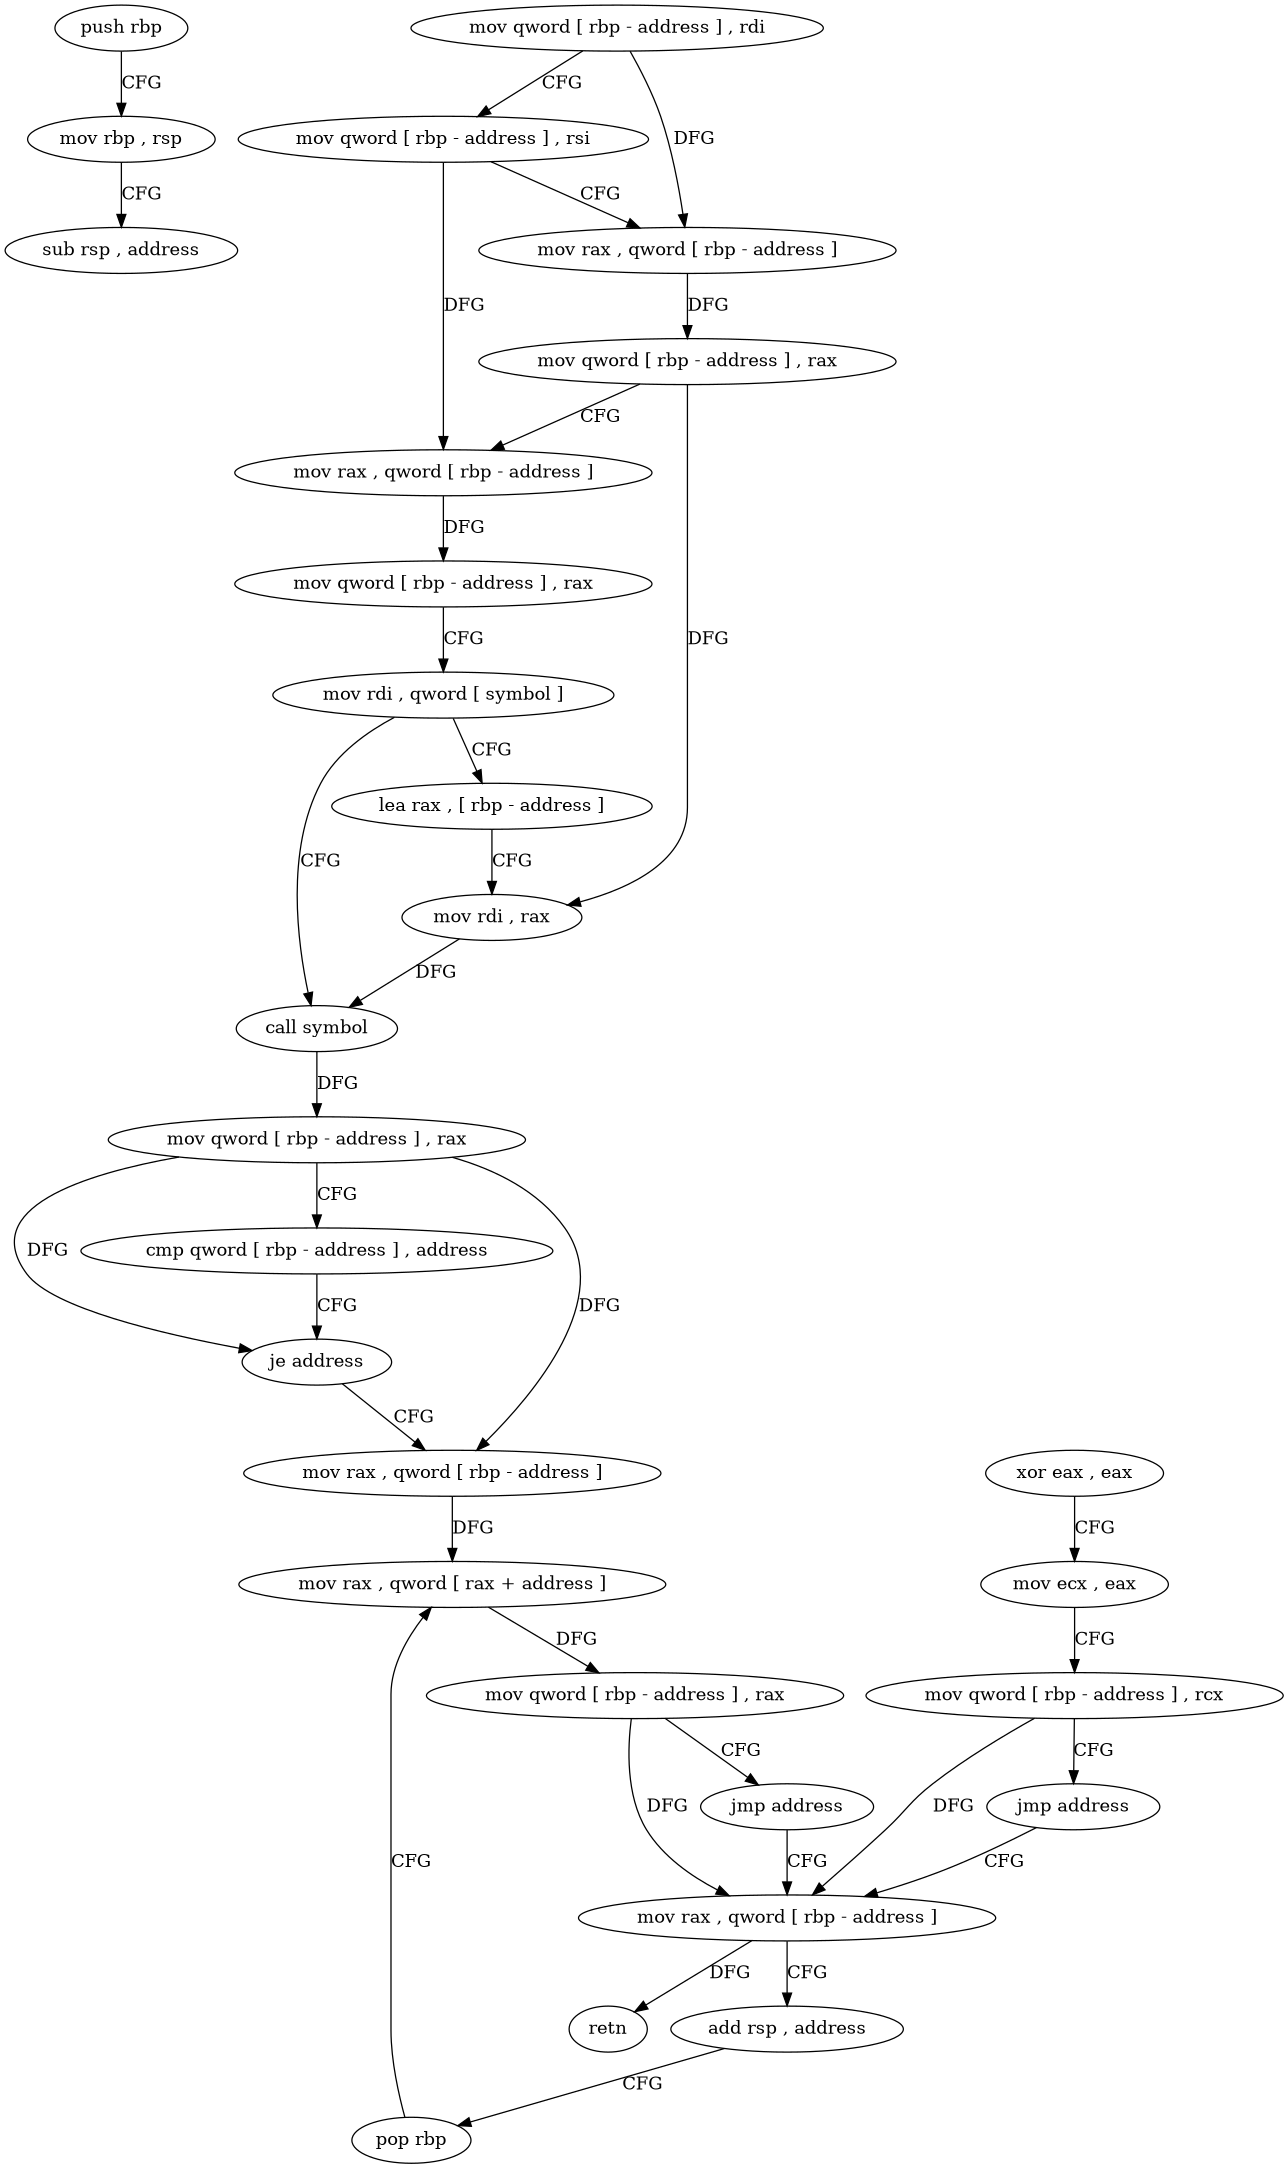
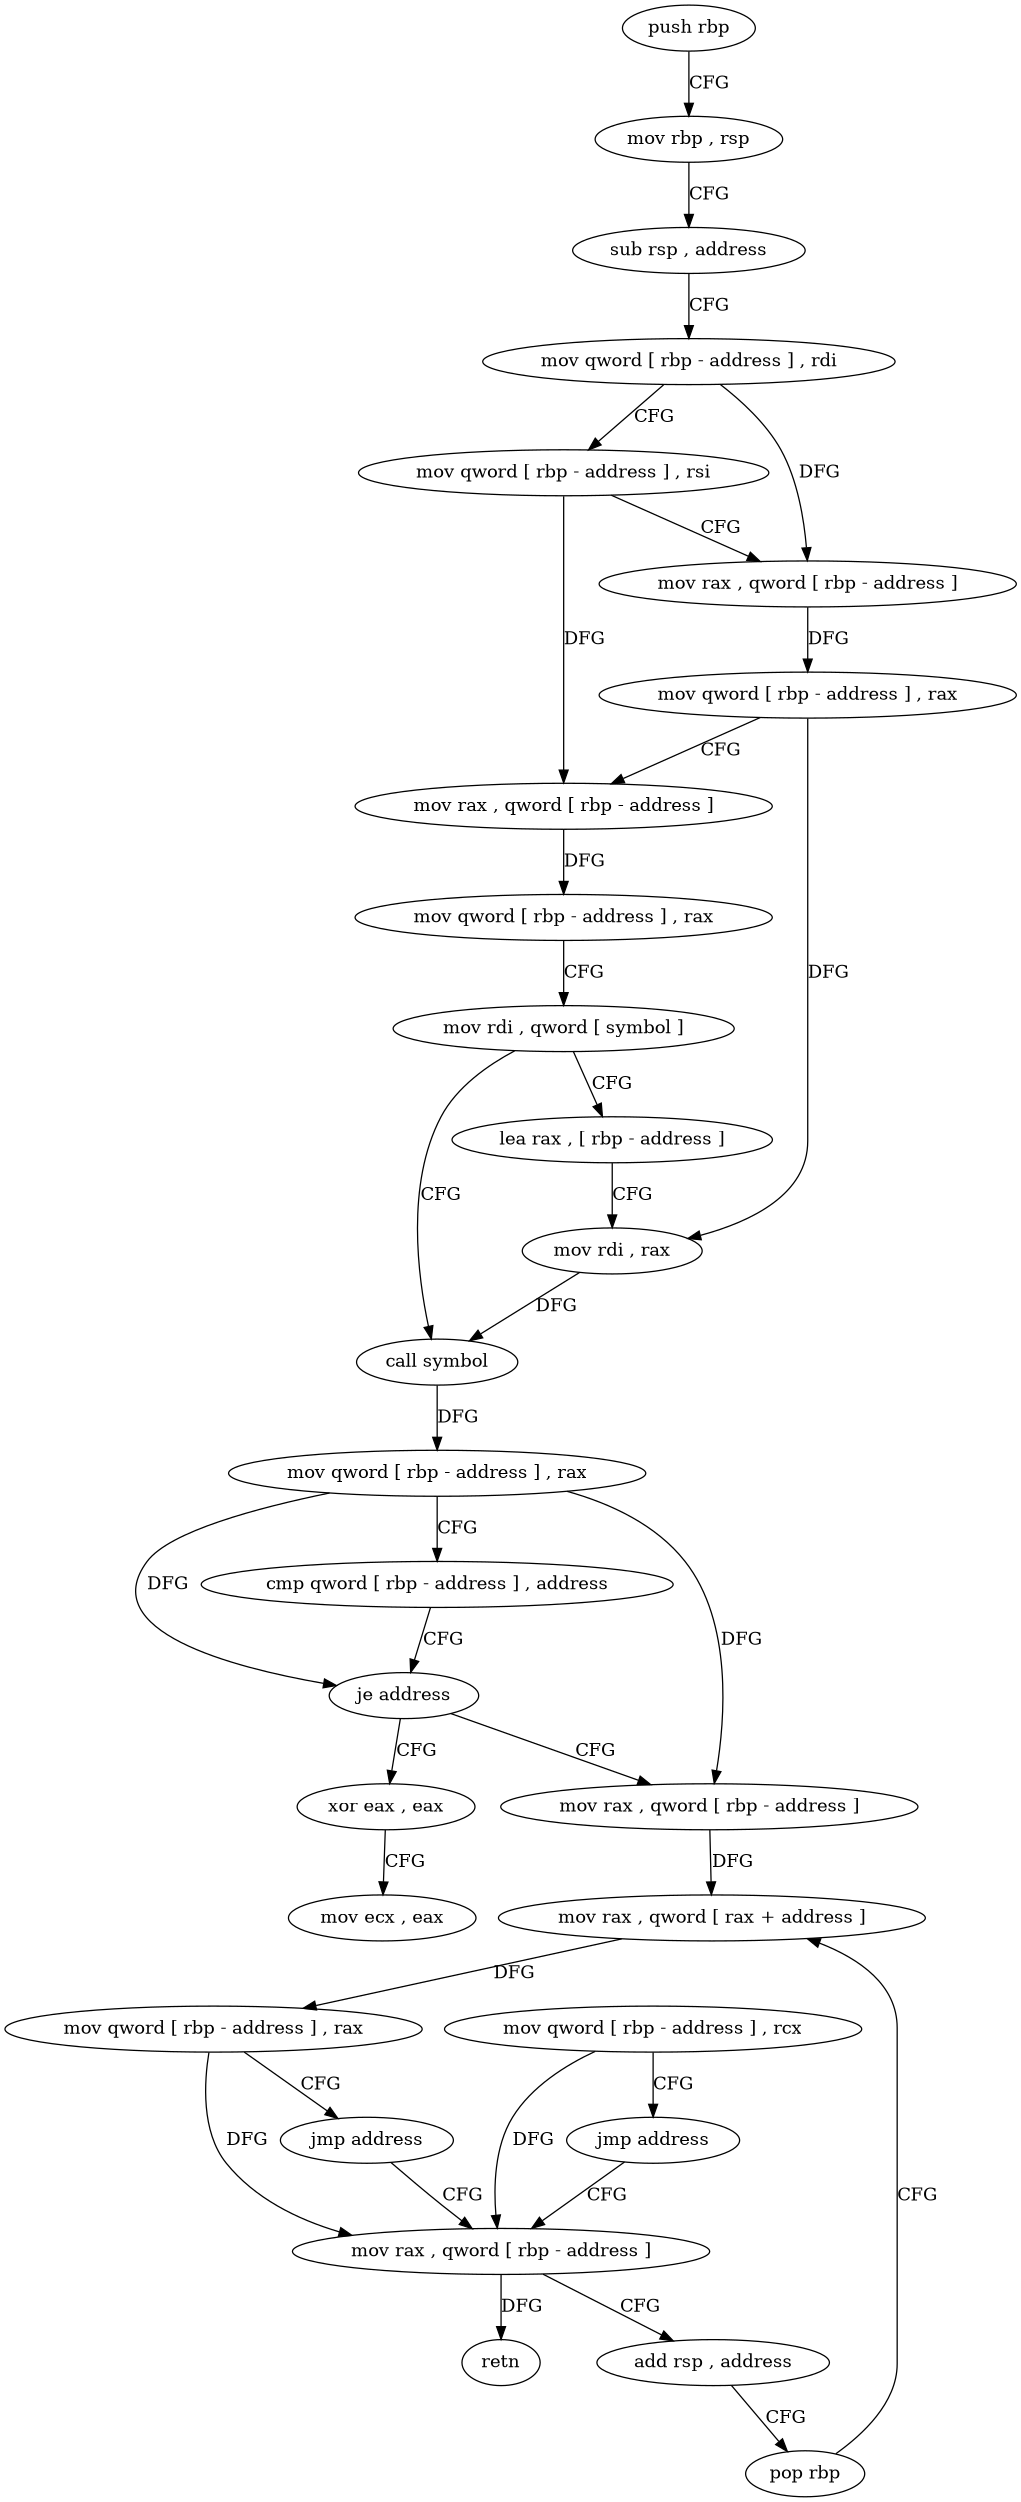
none -> (689, 300)
(1075, 1634) -> none
none -> (396, 1745)
